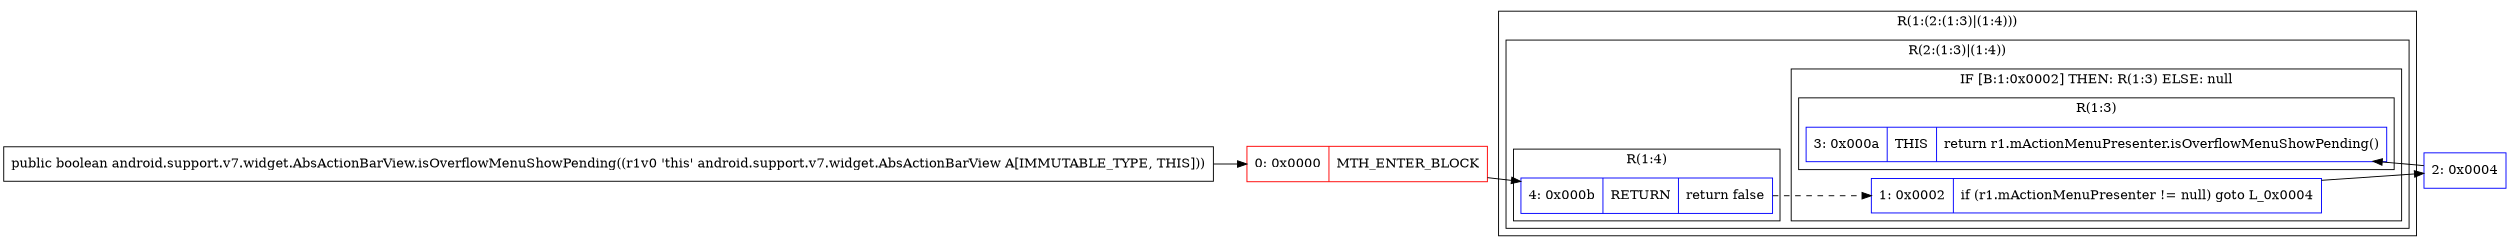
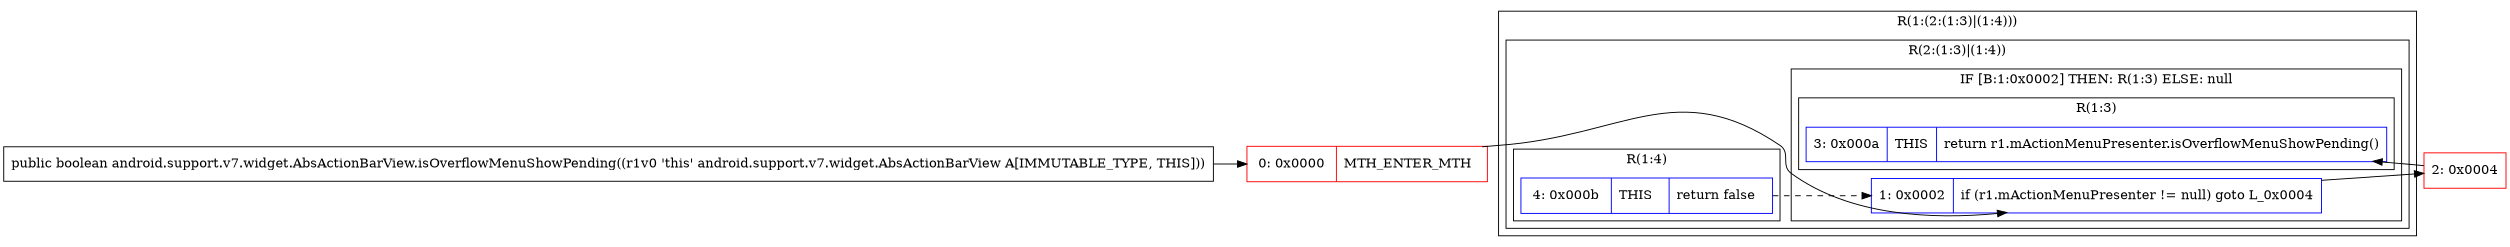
(1408, 164) -> (1408, 164)
(2465, 171) -> (2465, 171)
(1499, 179) -> (1753, 130)
(1641, 195) -> (1636, 195)
